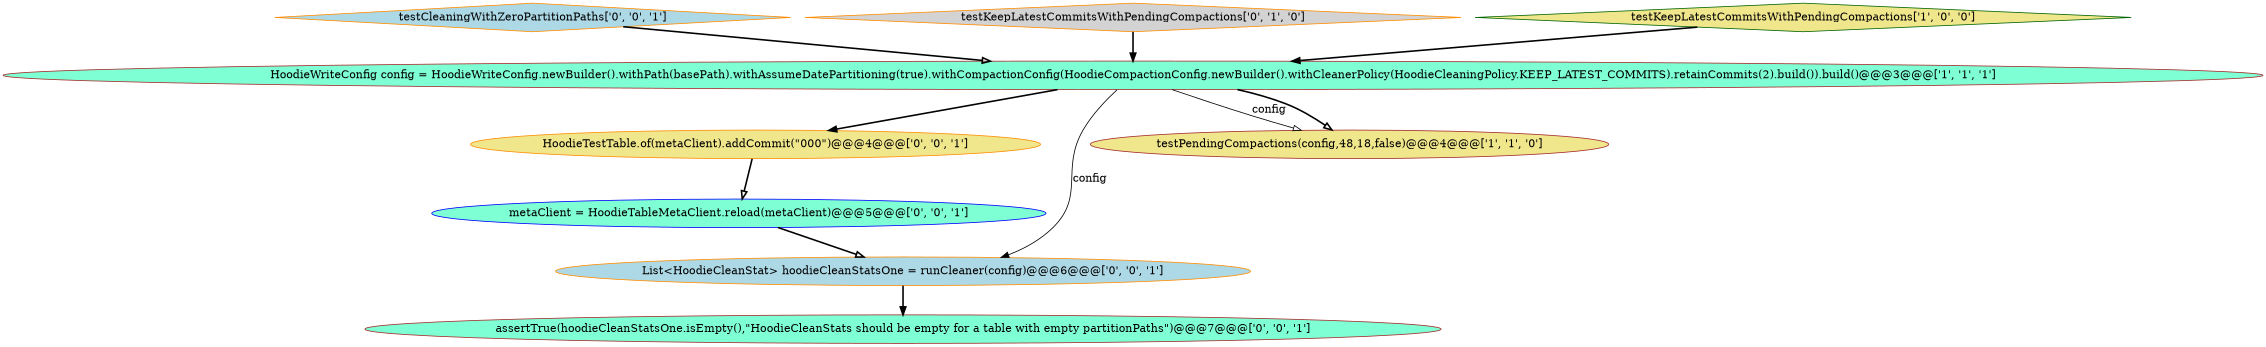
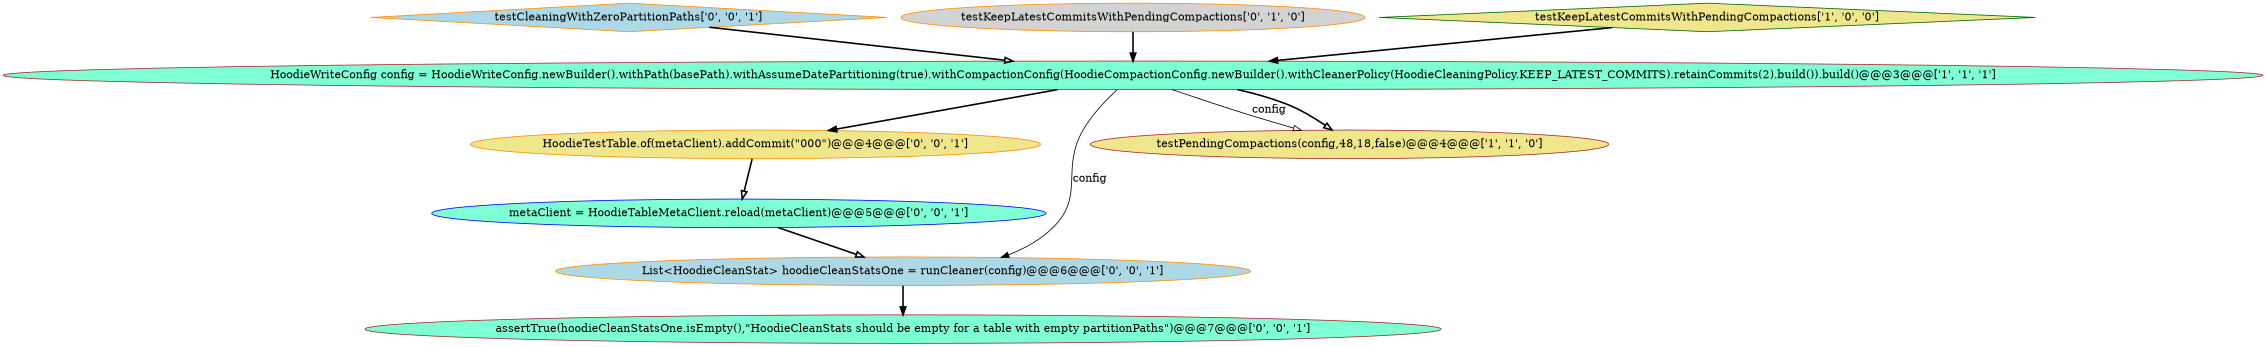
(1133, 17) -> (1133, 17)
